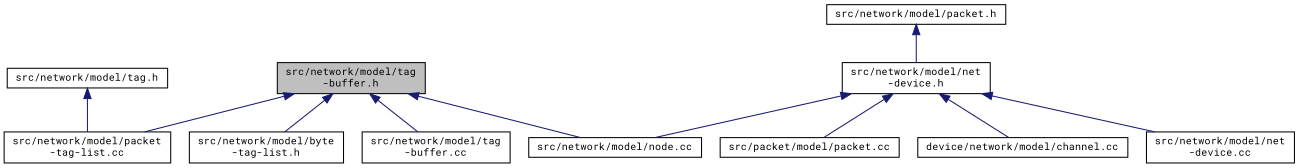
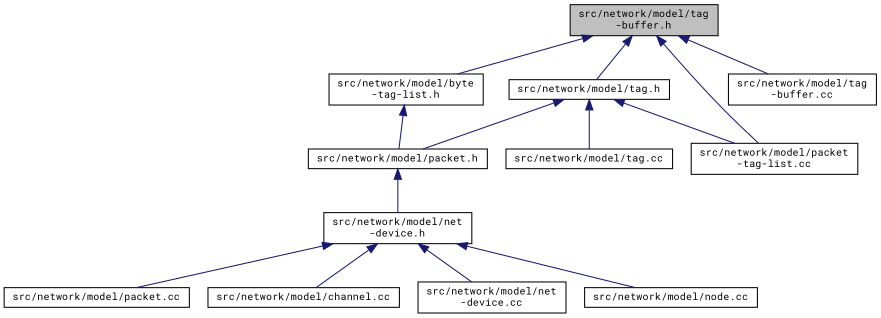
(499, 117) -> (611, 62)
none -> (488, 126)
none -> (401, 132)
(810, 147) -> (97, 297)
(1023, 147) -> (304, 297)
none -> (589, 159)
